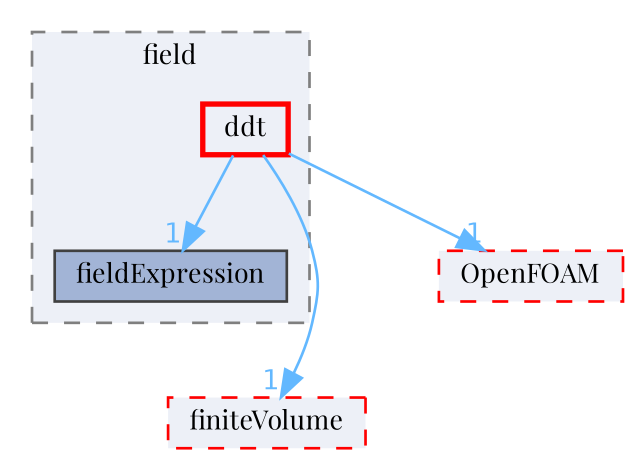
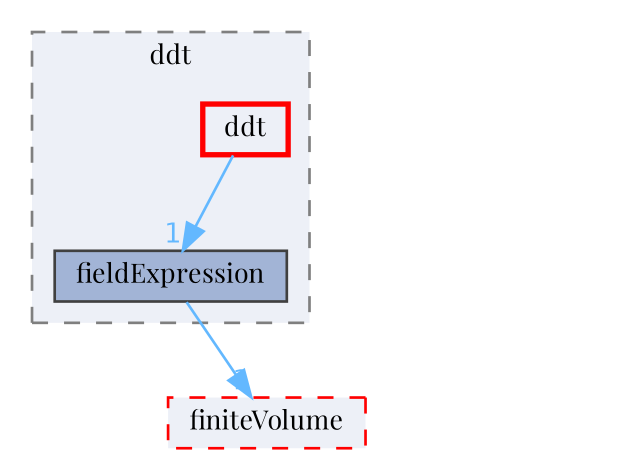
(171, 57) -> (171, 57)
(314, 260) -> (213, 340)
(531, 276) -> none
